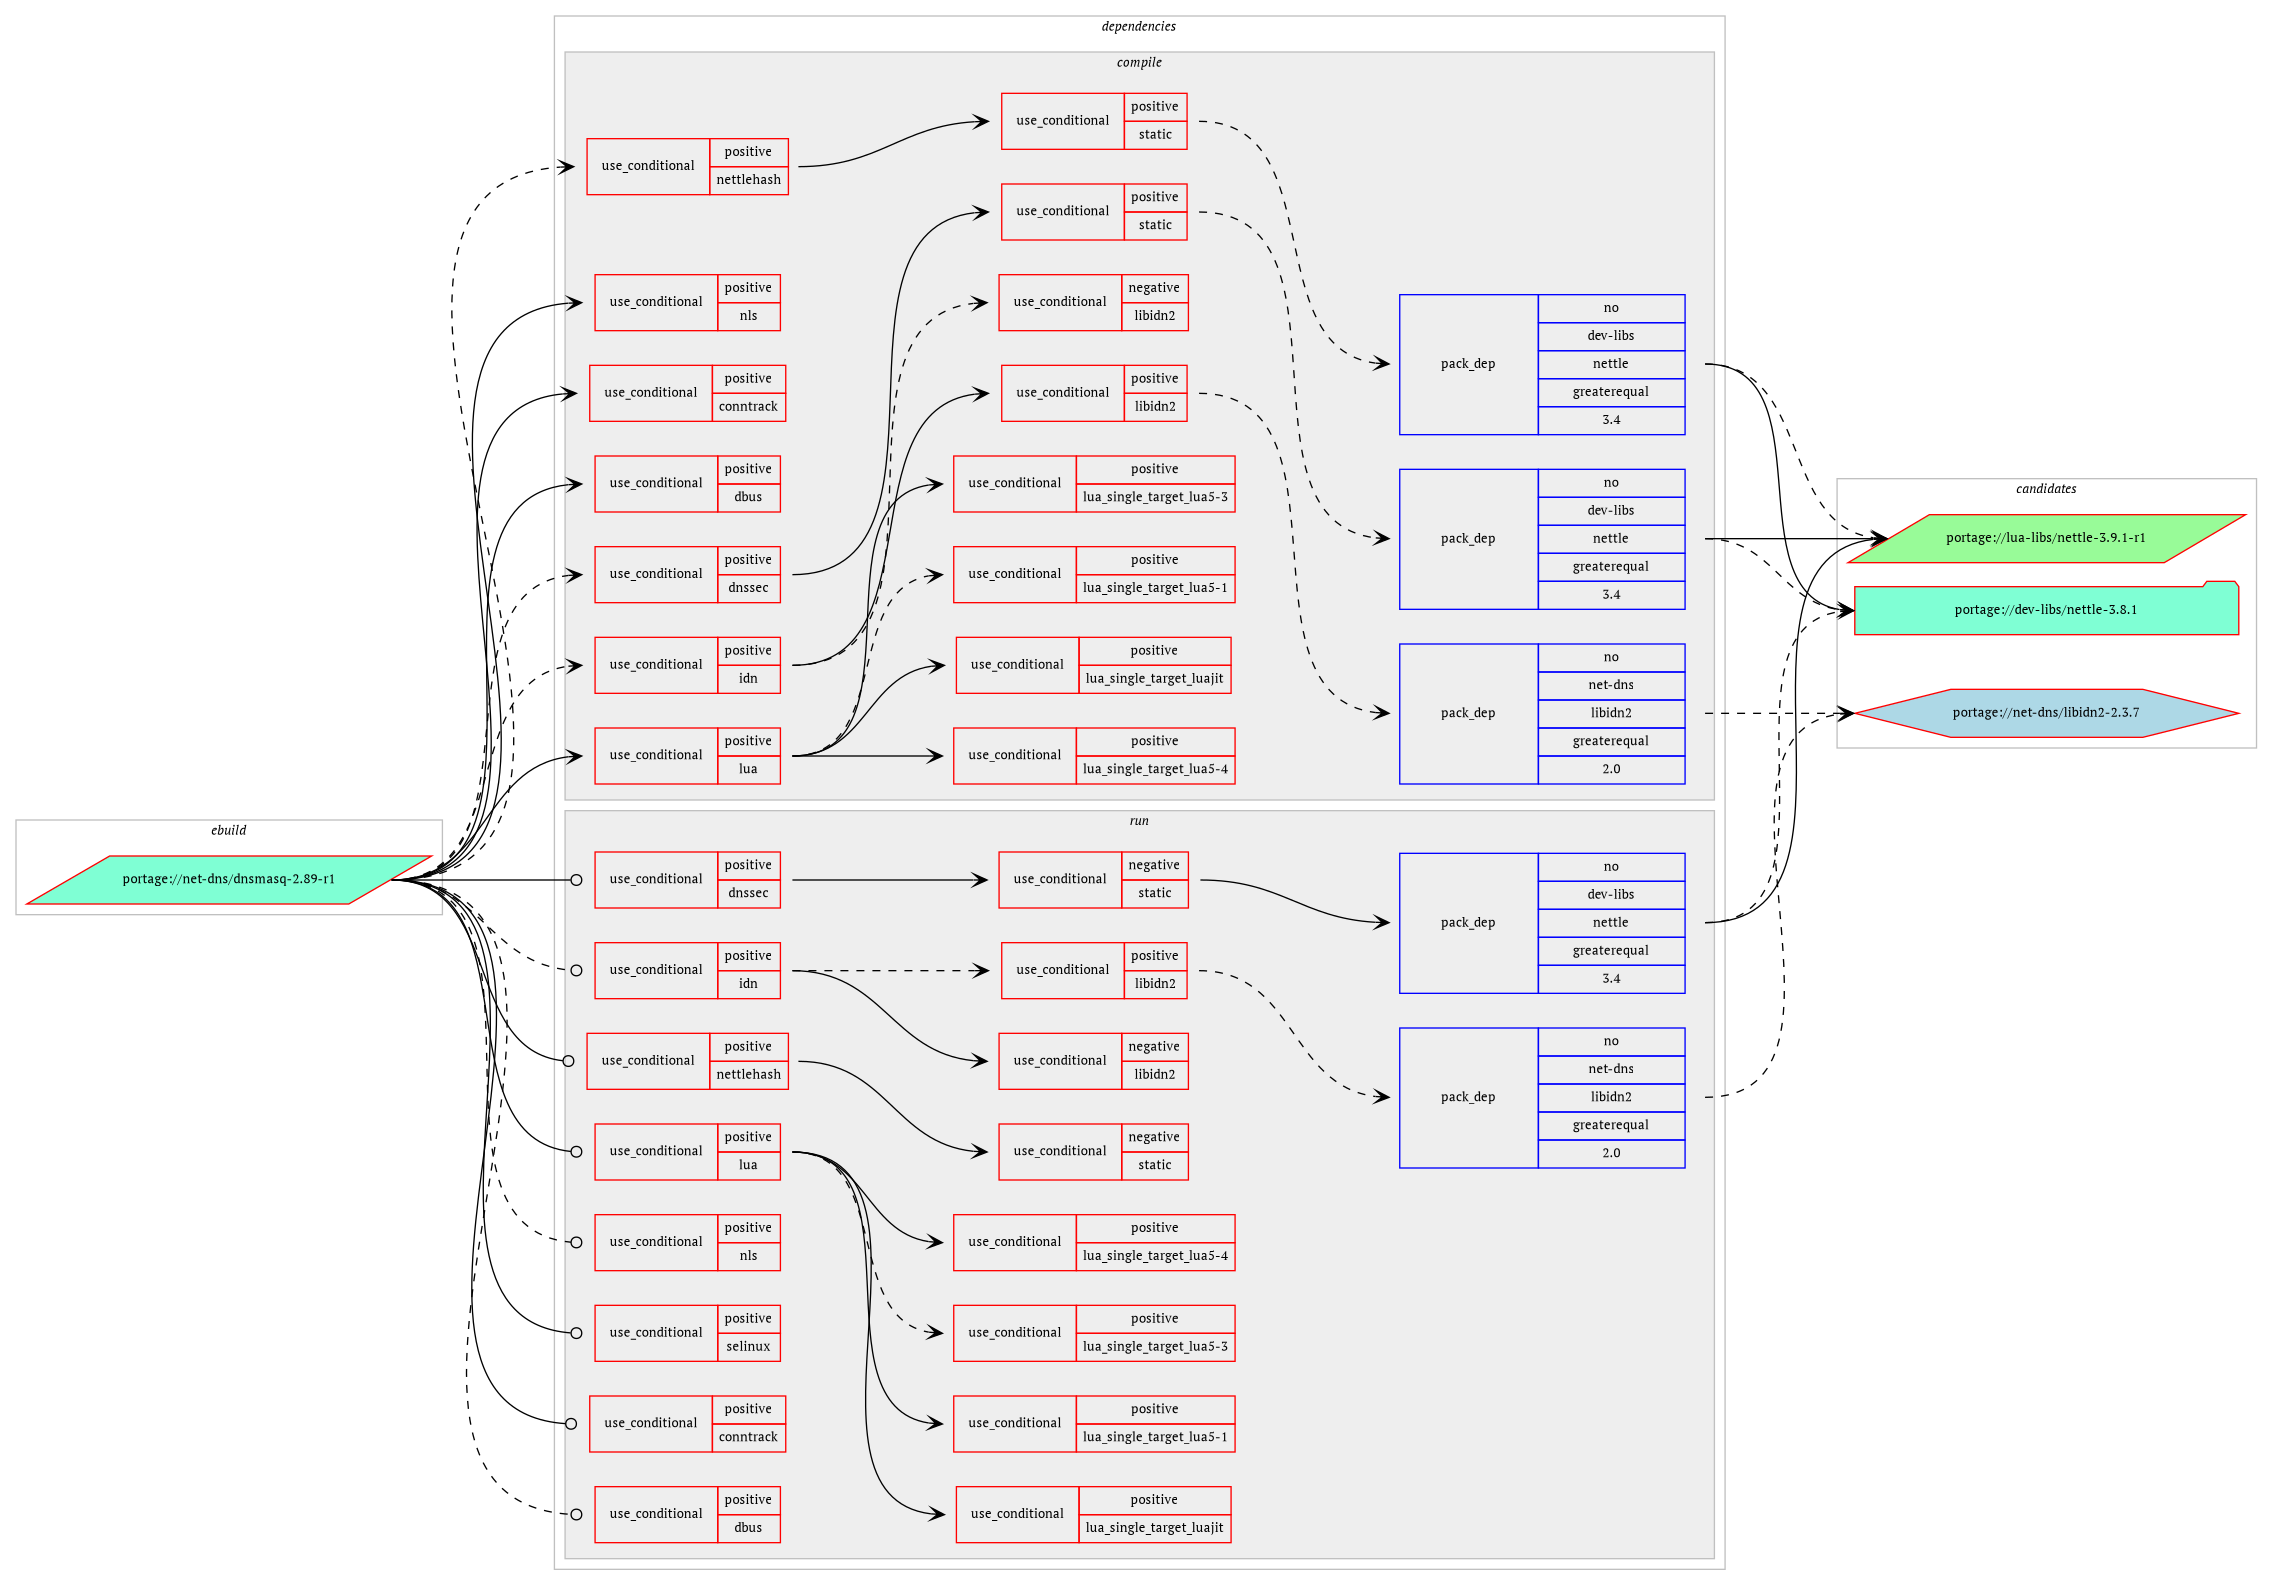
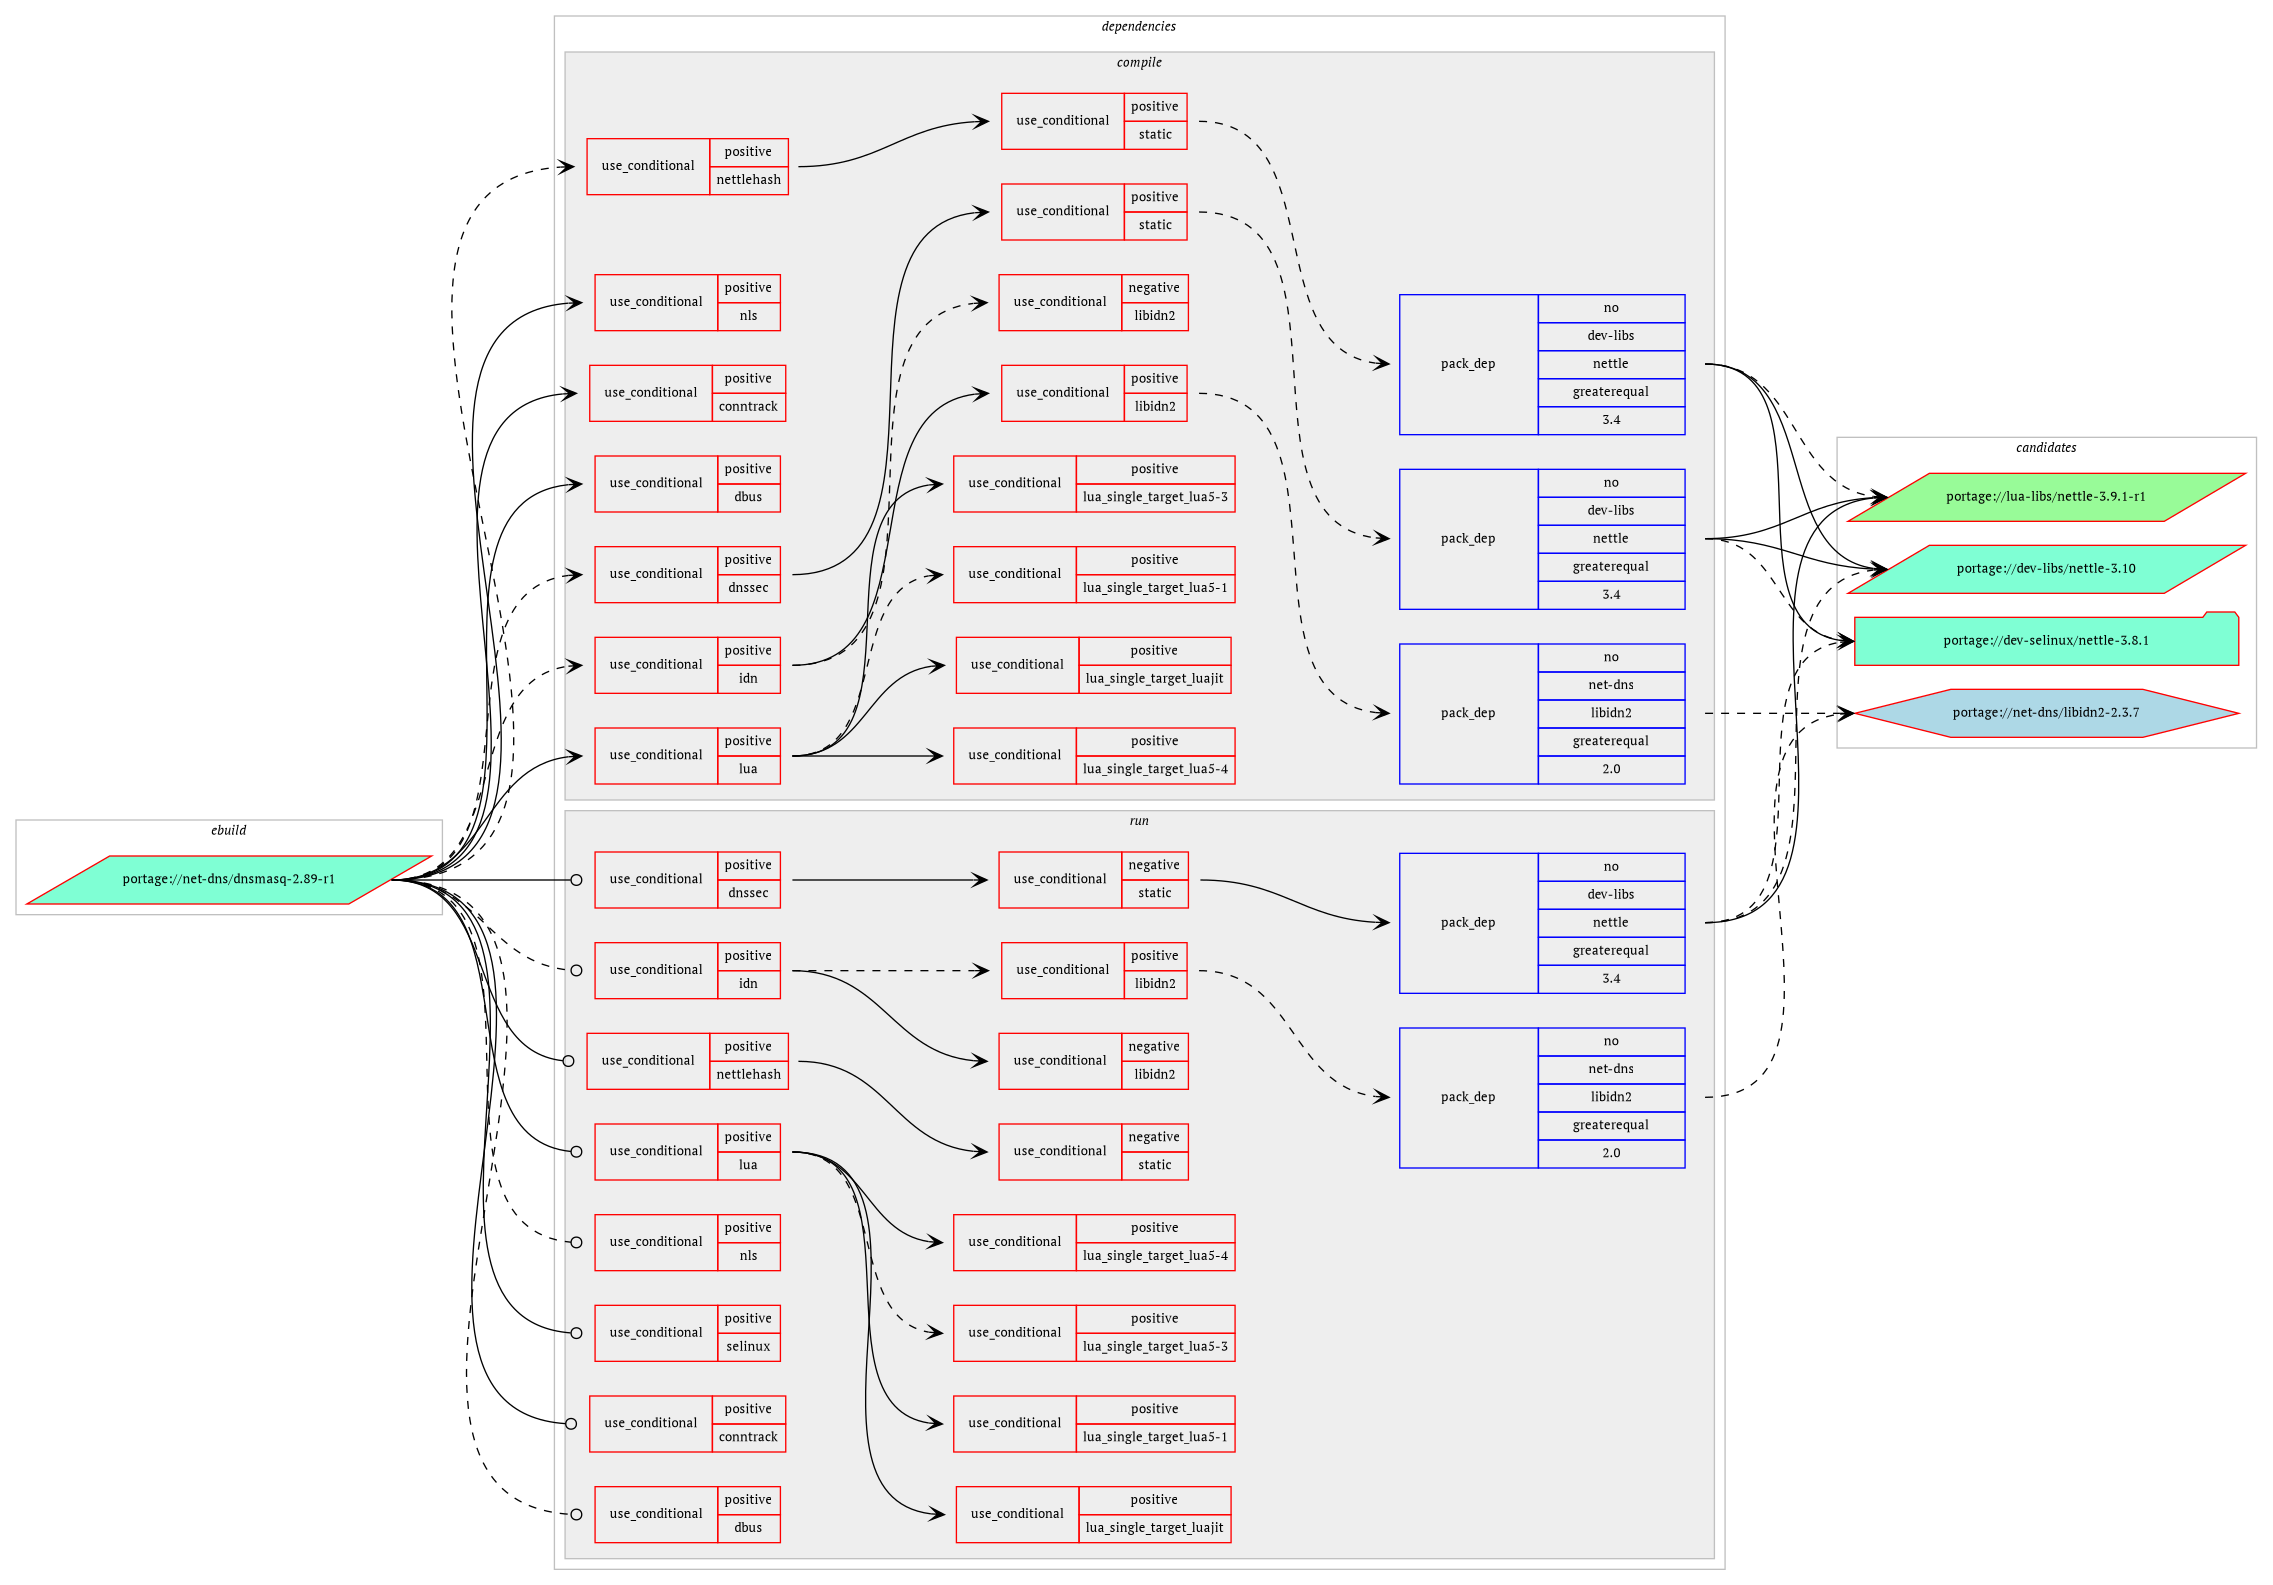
none -> (2047, 569)
(2047, 611) -> (2047, 641)
